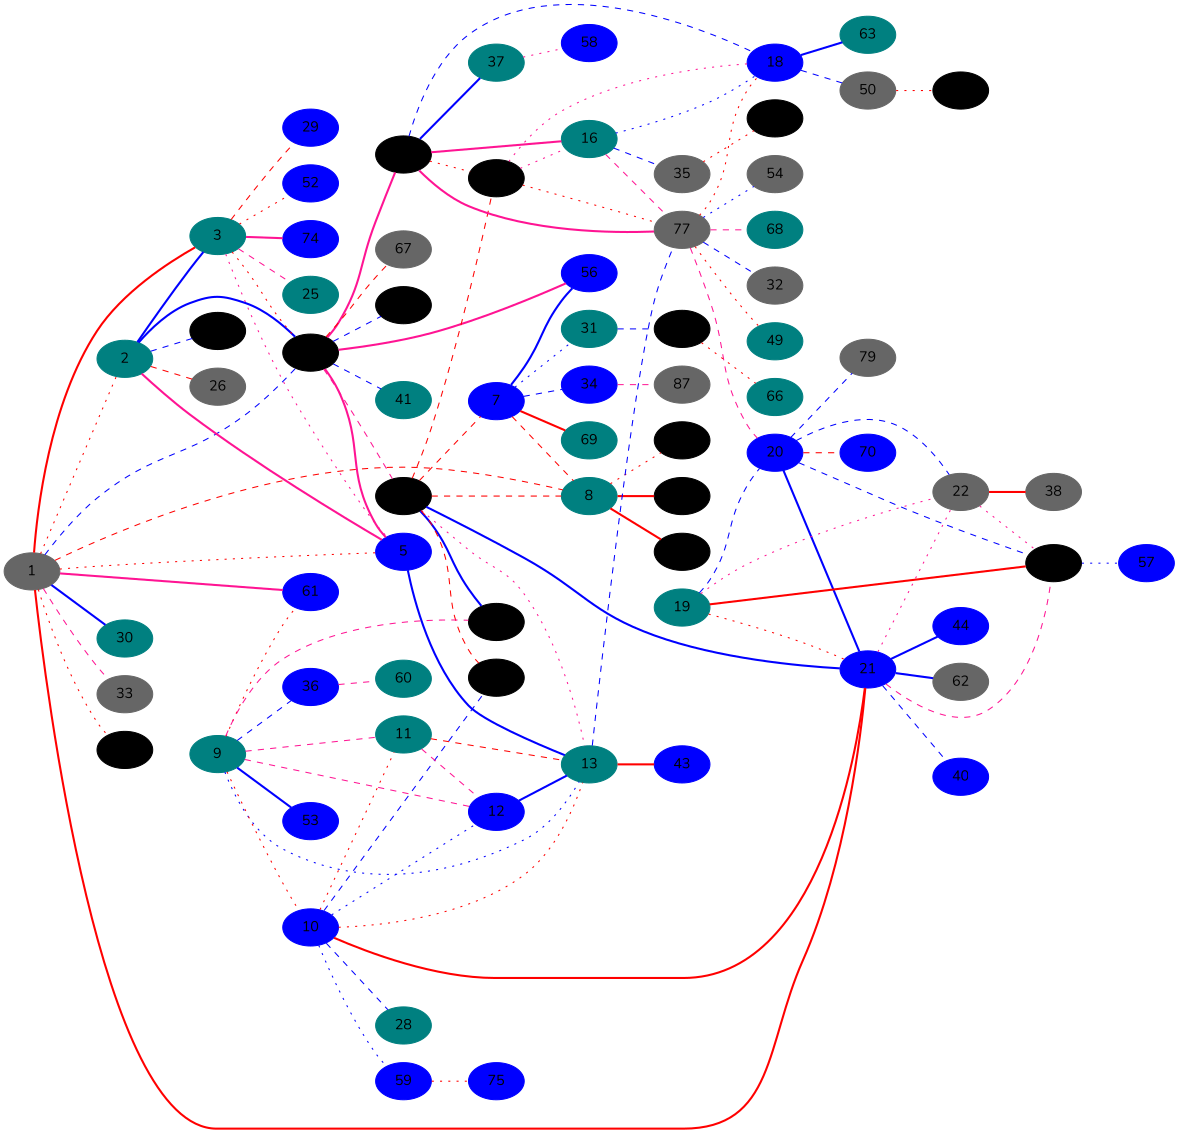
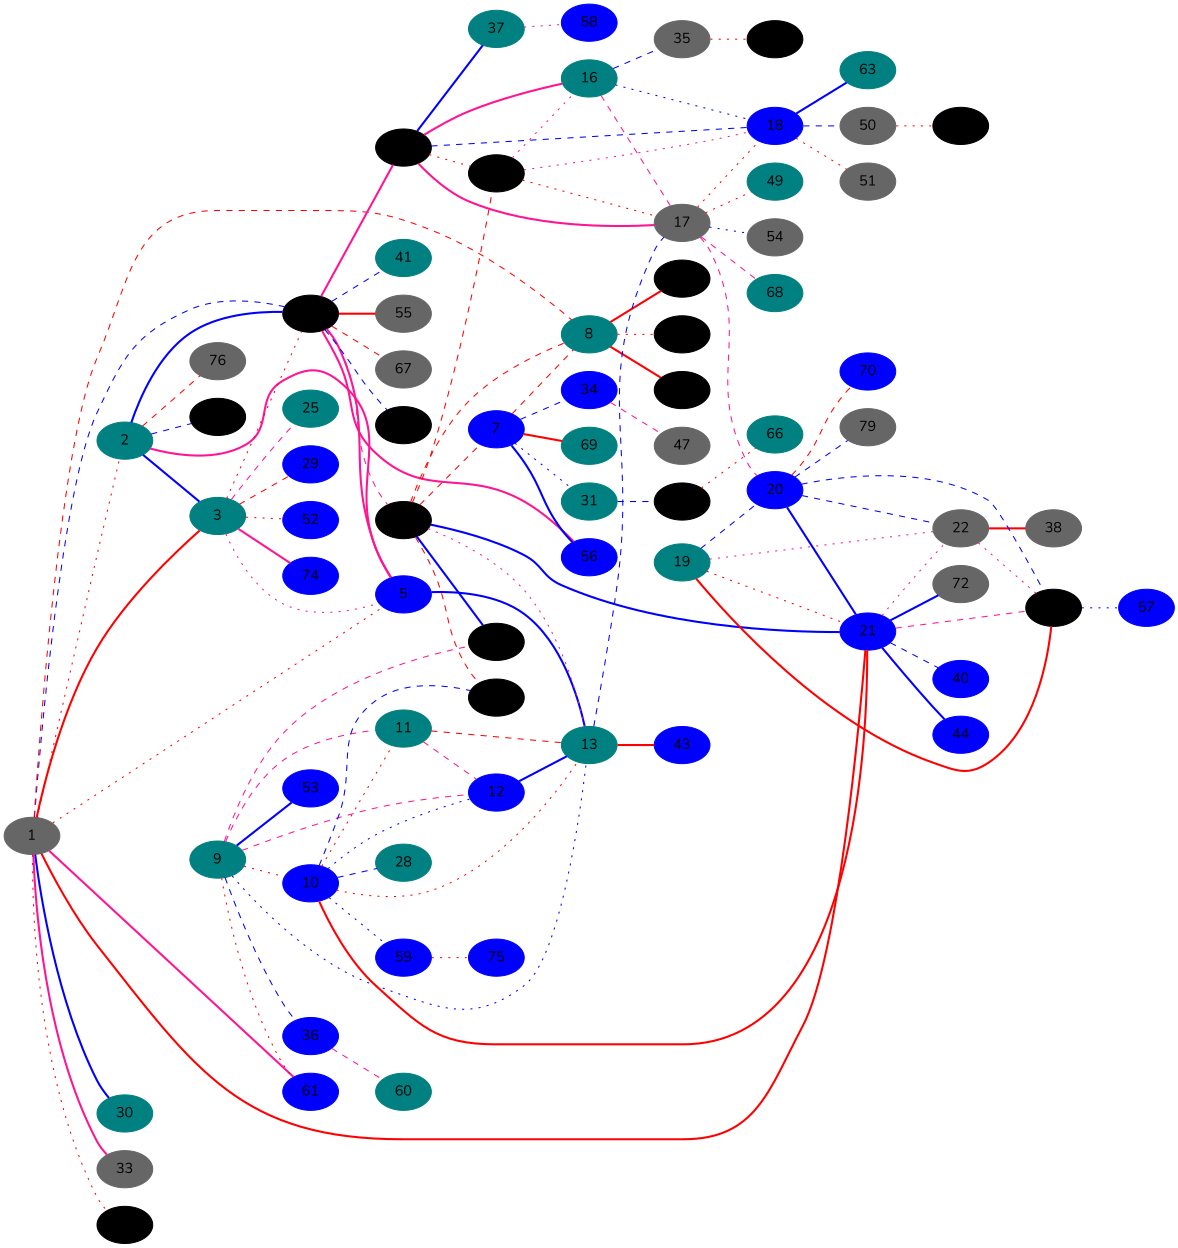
none -> (868, 182)
(682, 230) -> (682, 223)
(775, 286) -> none
none -> (403, 314)
(682, 385) -> (682, 446)
(218, 387) -> (218, 361)
(74, 635) -> (52, 1010)
(961, 682) -> (961, 584)
